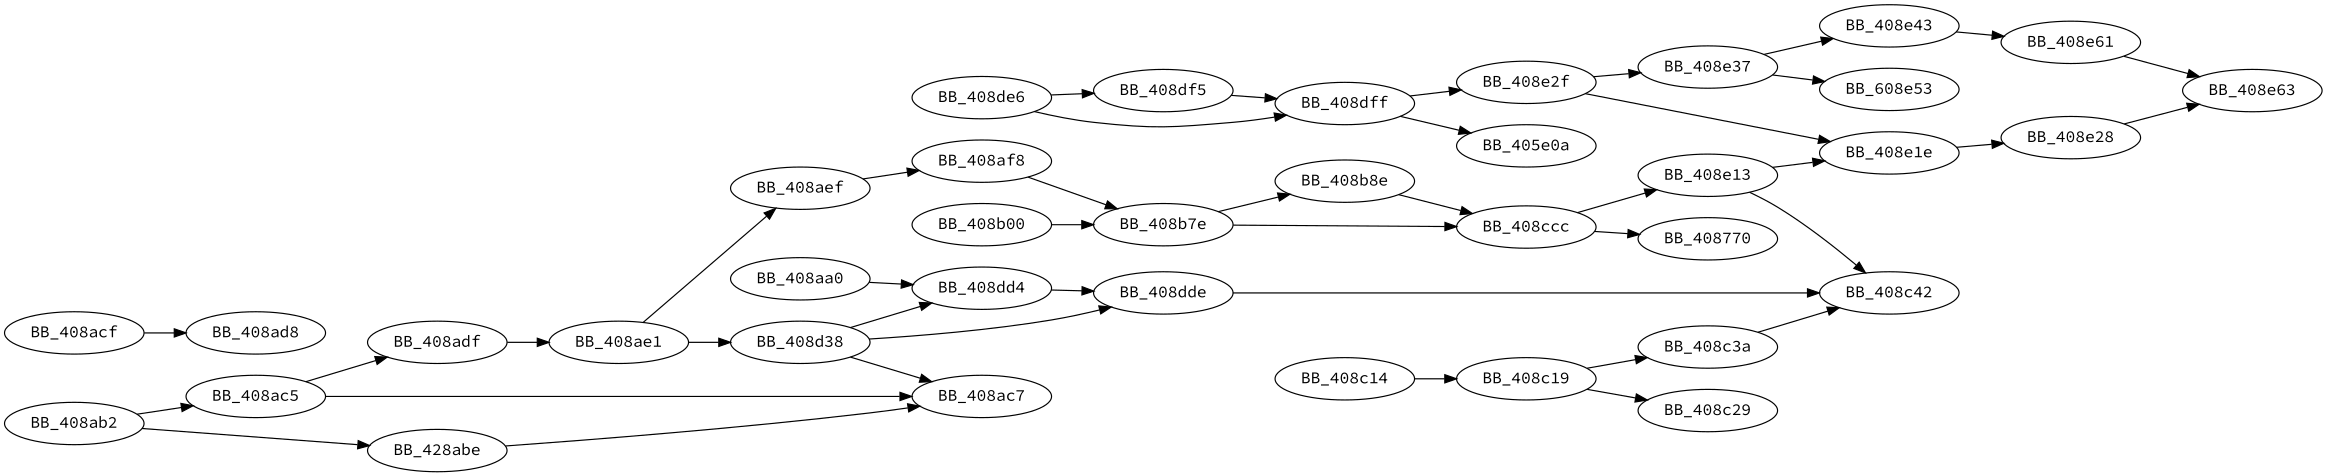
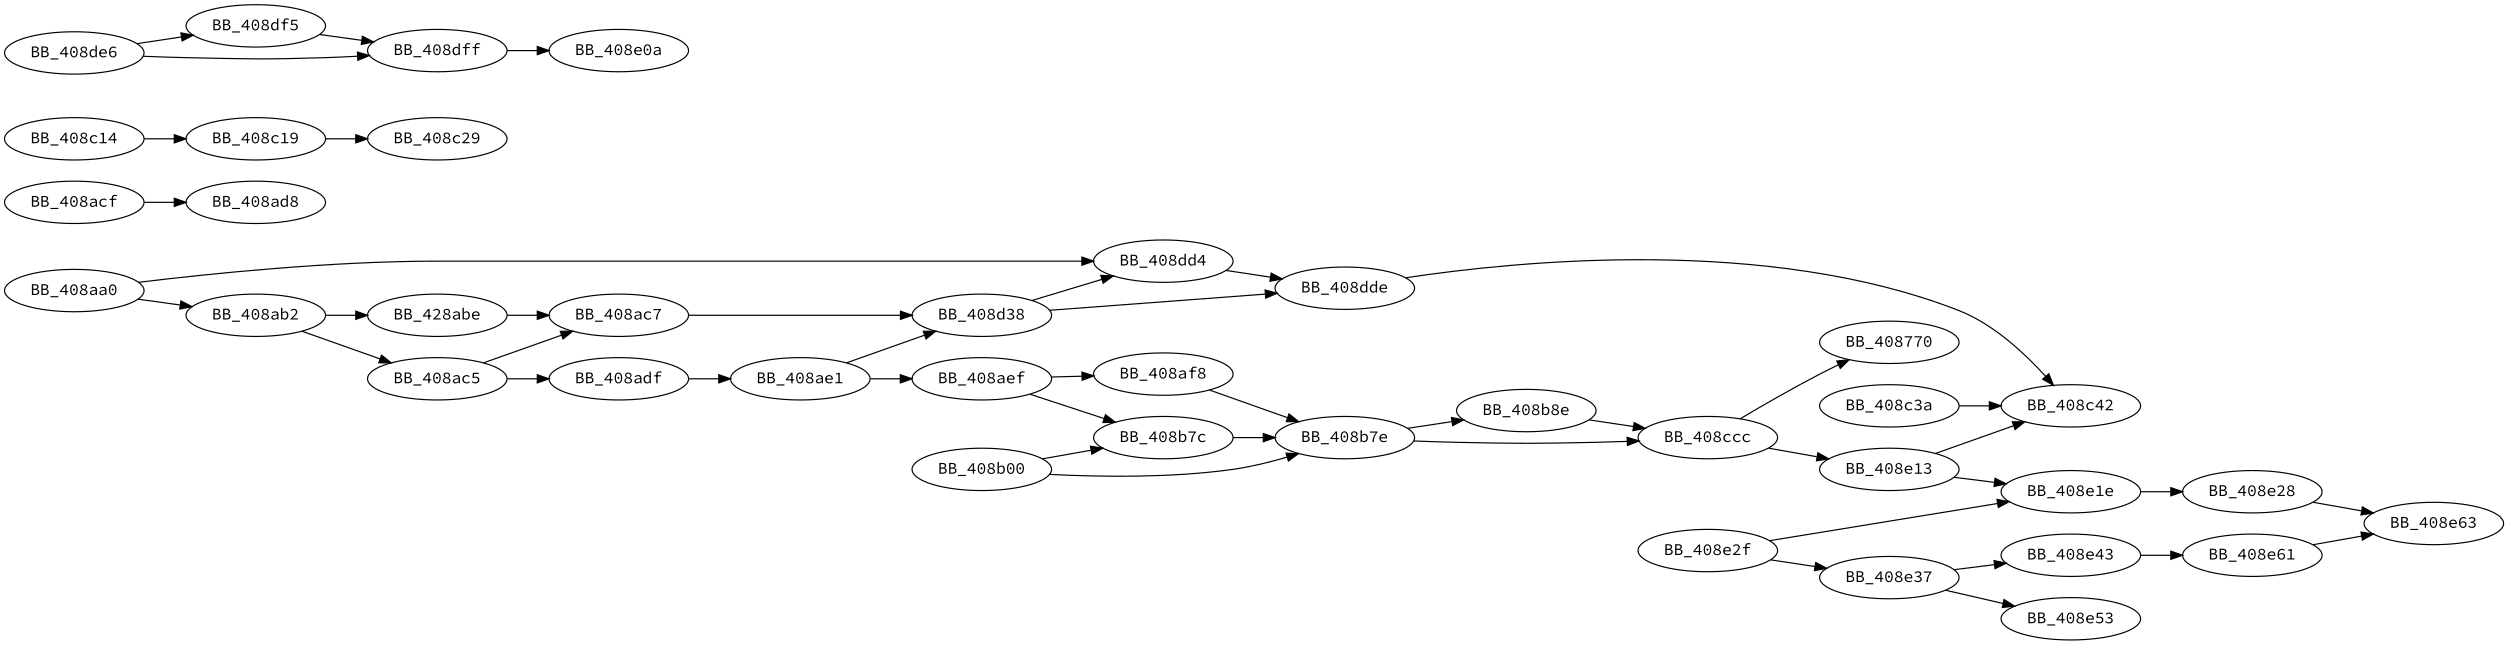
(1889, 89) -> (2071, 619)
(1430, 94) -> none
(1526, 146) -> (619, 51)
none -> (159, 302)
(1611, 364) -> none
(885, 368) -> (794, 315)
none -> (1163, 438)
